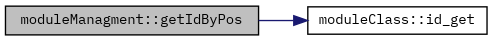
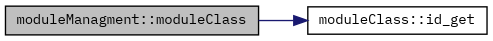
(132, 21) -> (132, 21)
